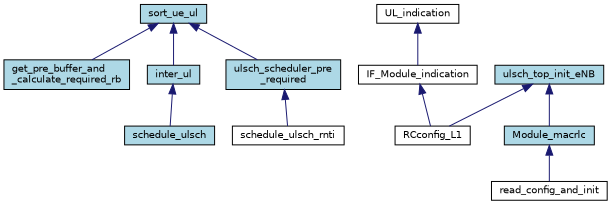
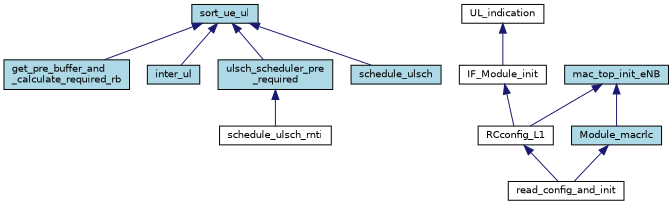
(418, 75) -> (503, 75)
(549, 75) -> (617, 75)
(171, 110) -> (315, 46)
none -> (544, 167)
